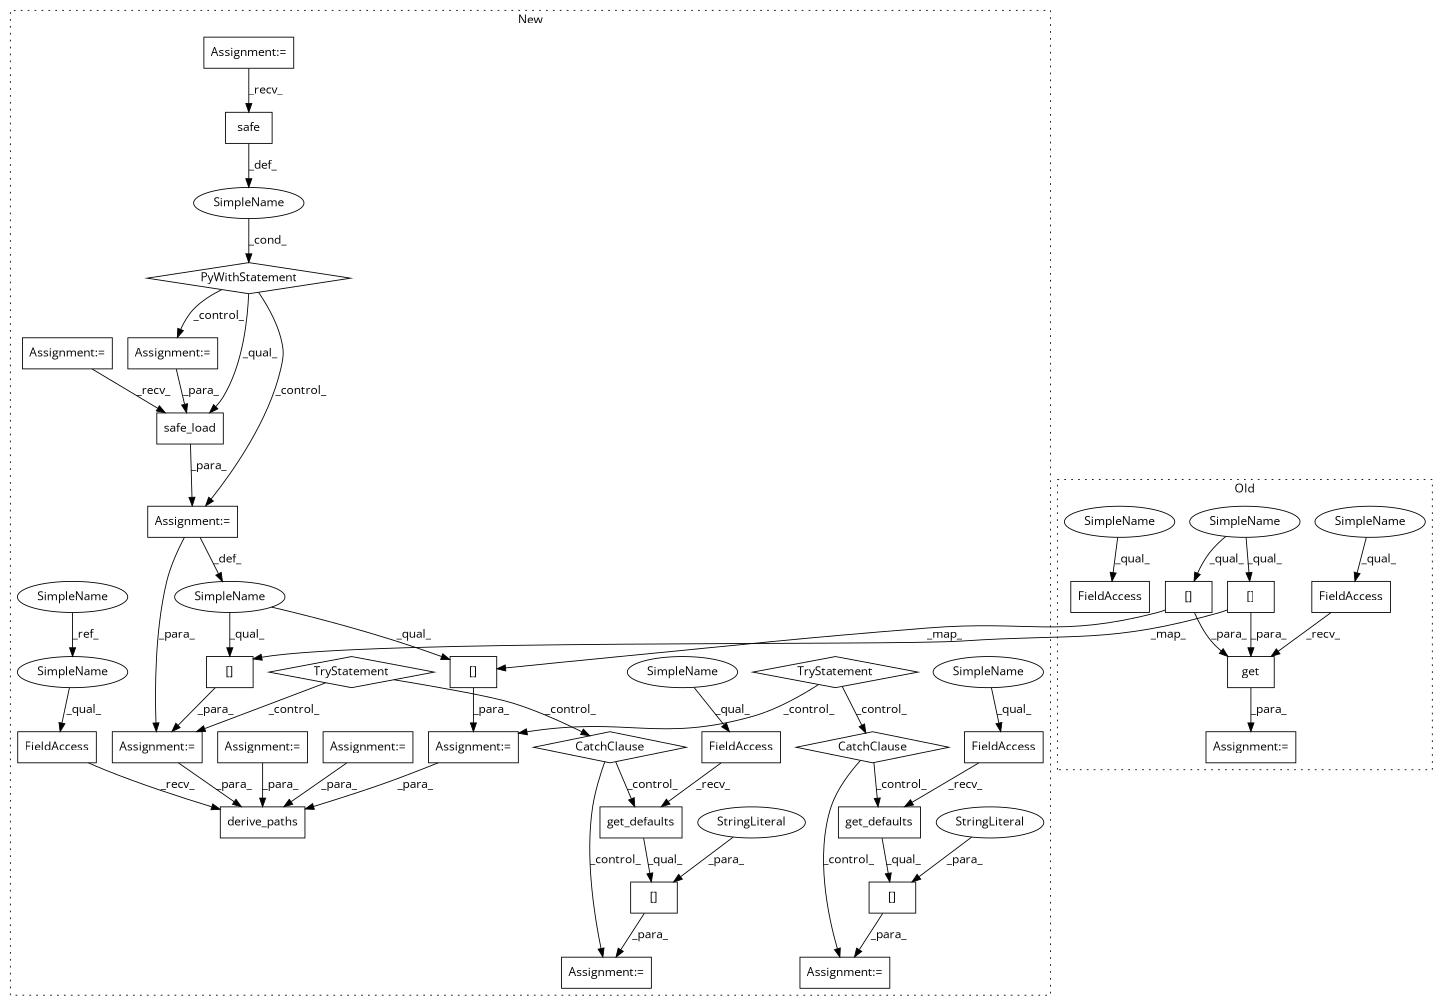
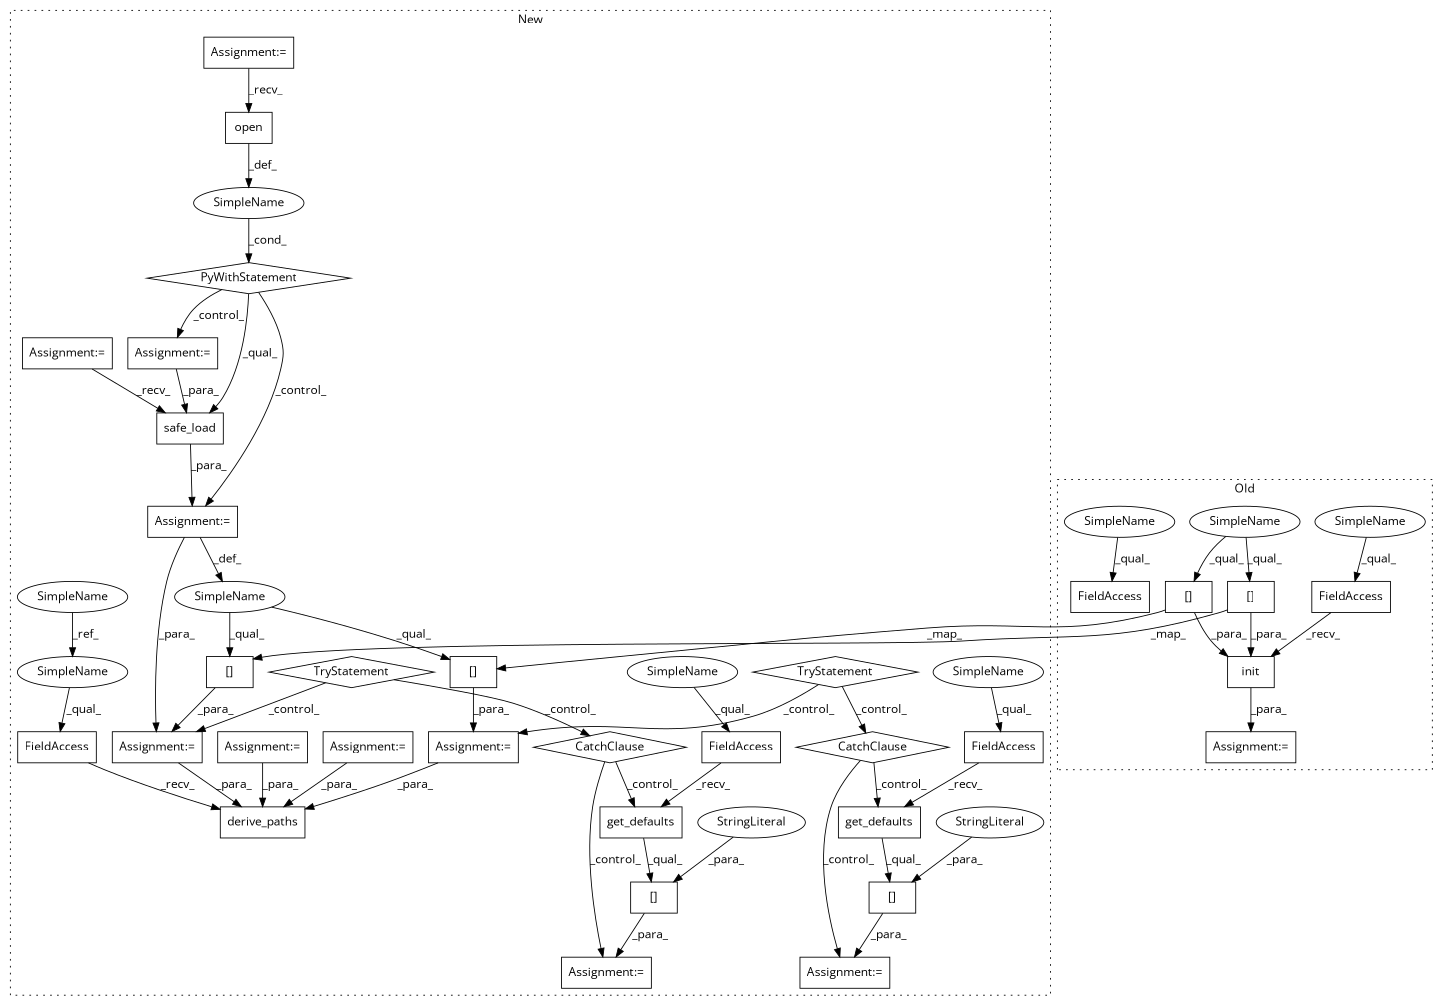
(249, 128) -> (249, 128)
(1251, 672) -> (1251, 672)
